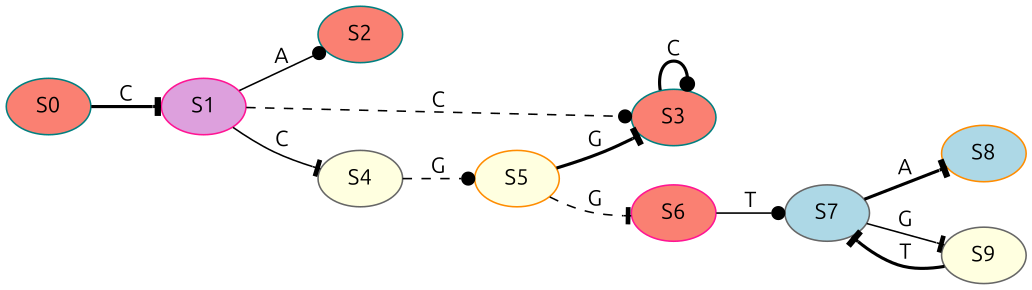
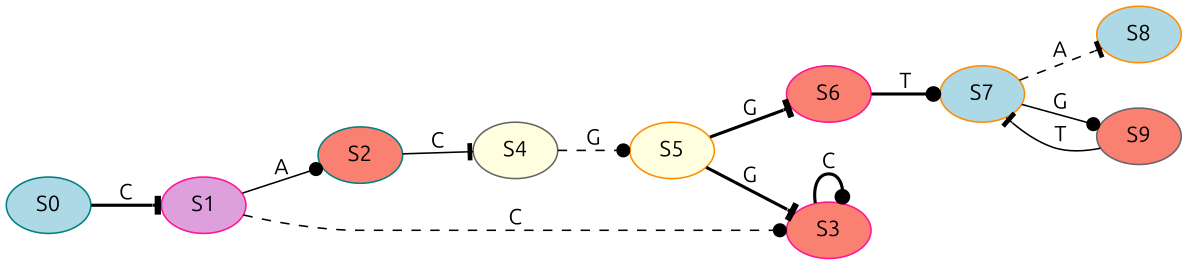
(49, 107) -> (49, 205)
(674, 118) -> (829, 230)
(271, 150) -> (434, 153)
(902, 185) -> (1057, 66)
(585, 211) -> (747, 124)
(744, 213) -> (899, 94)
(827, 213) -> (982, 94)
(901, 233) -> (1055, 113)
(984, 255) -> (1139, 136)
(898, 265) -> (1053, 147)
